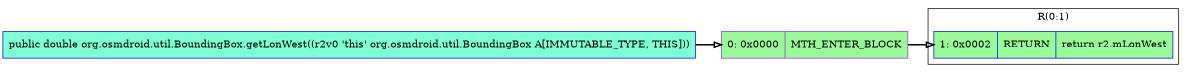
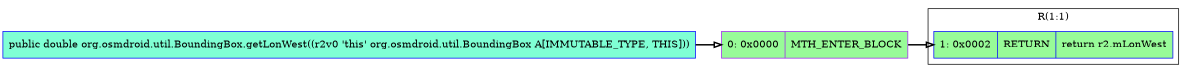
(1053, 17) -> (1053, 17)
